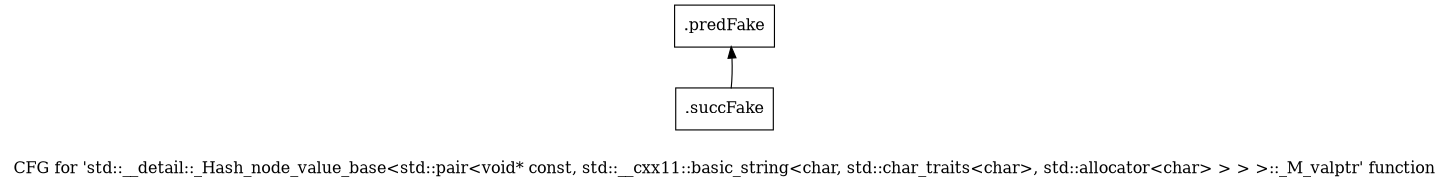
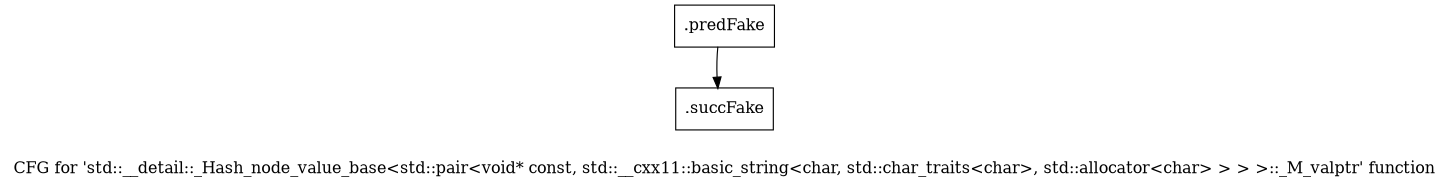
(732, 73) -> (717, 62)
